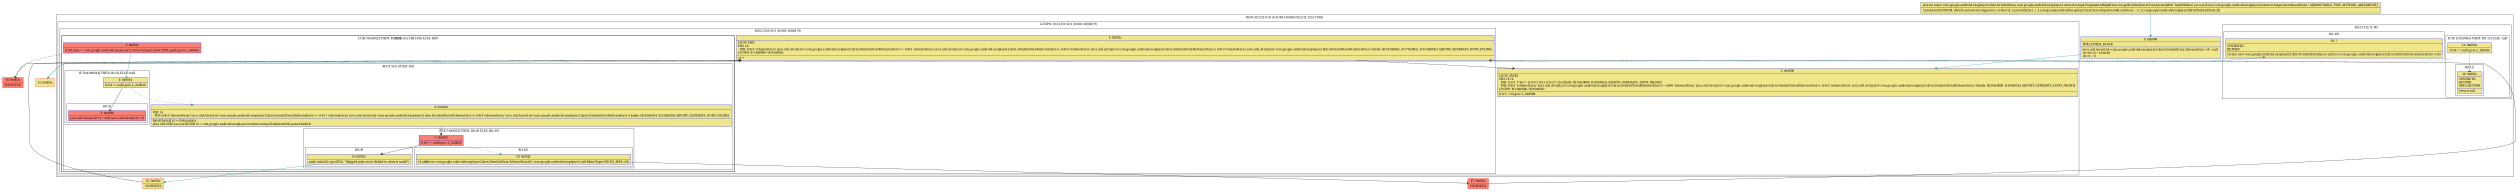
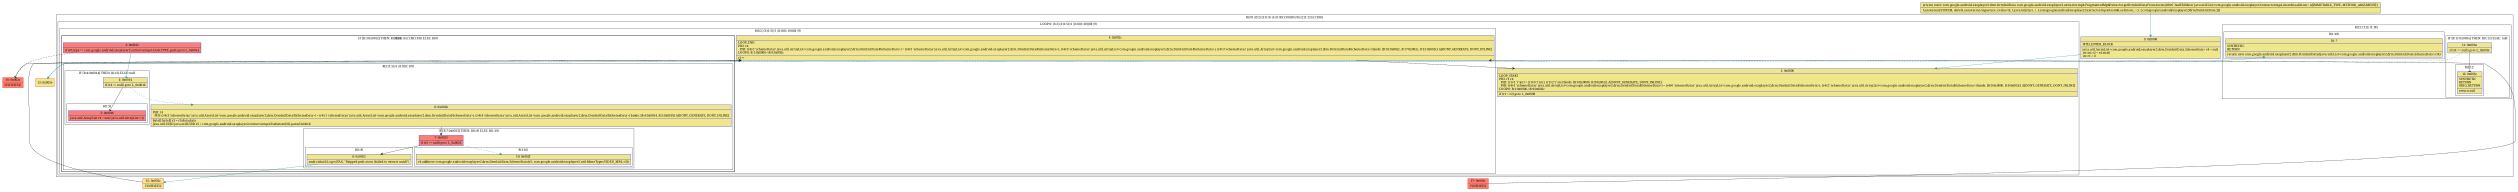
(2470, 62) -> (2470, 62)
(1007, 172) -> none
